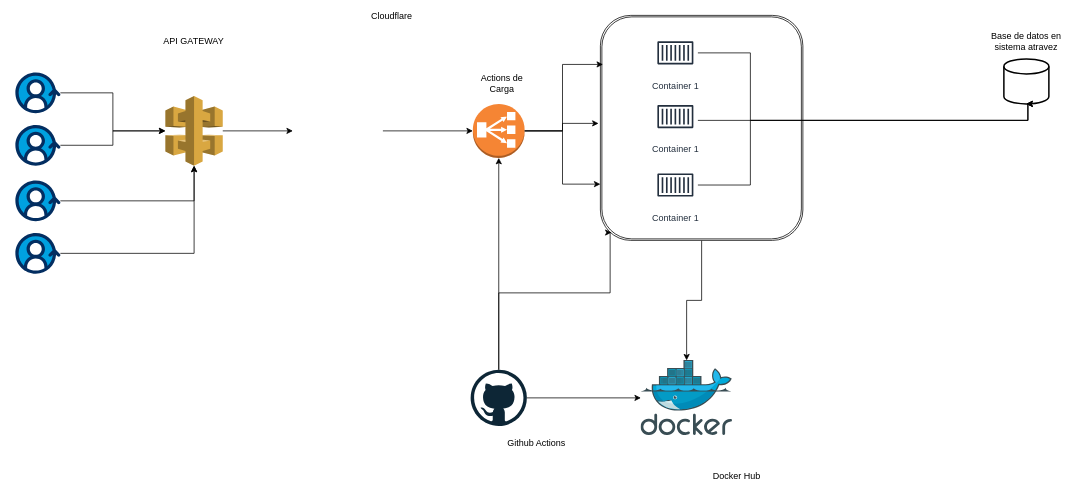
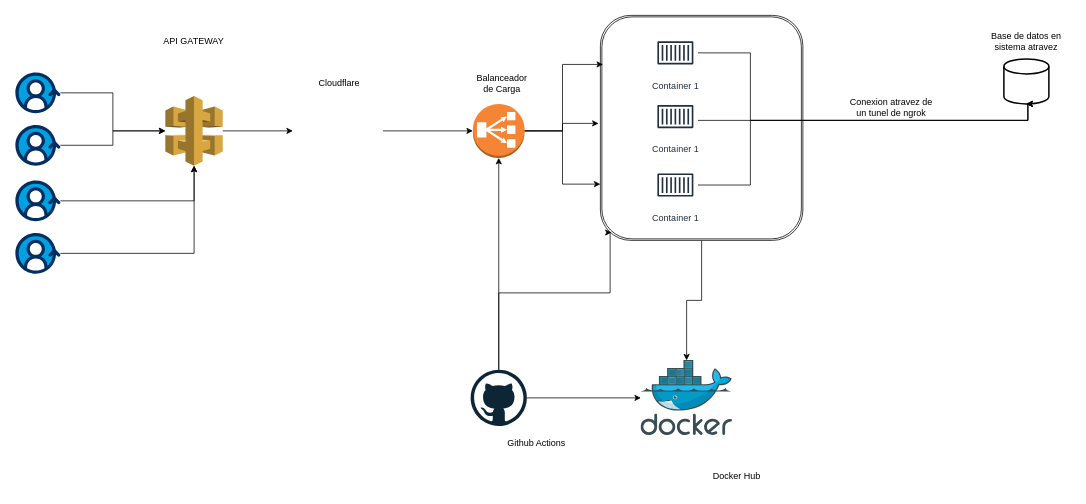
(392, 16) -> (339, 84)
(502, 84) -> (502, 84)
none -> (891, 107)
